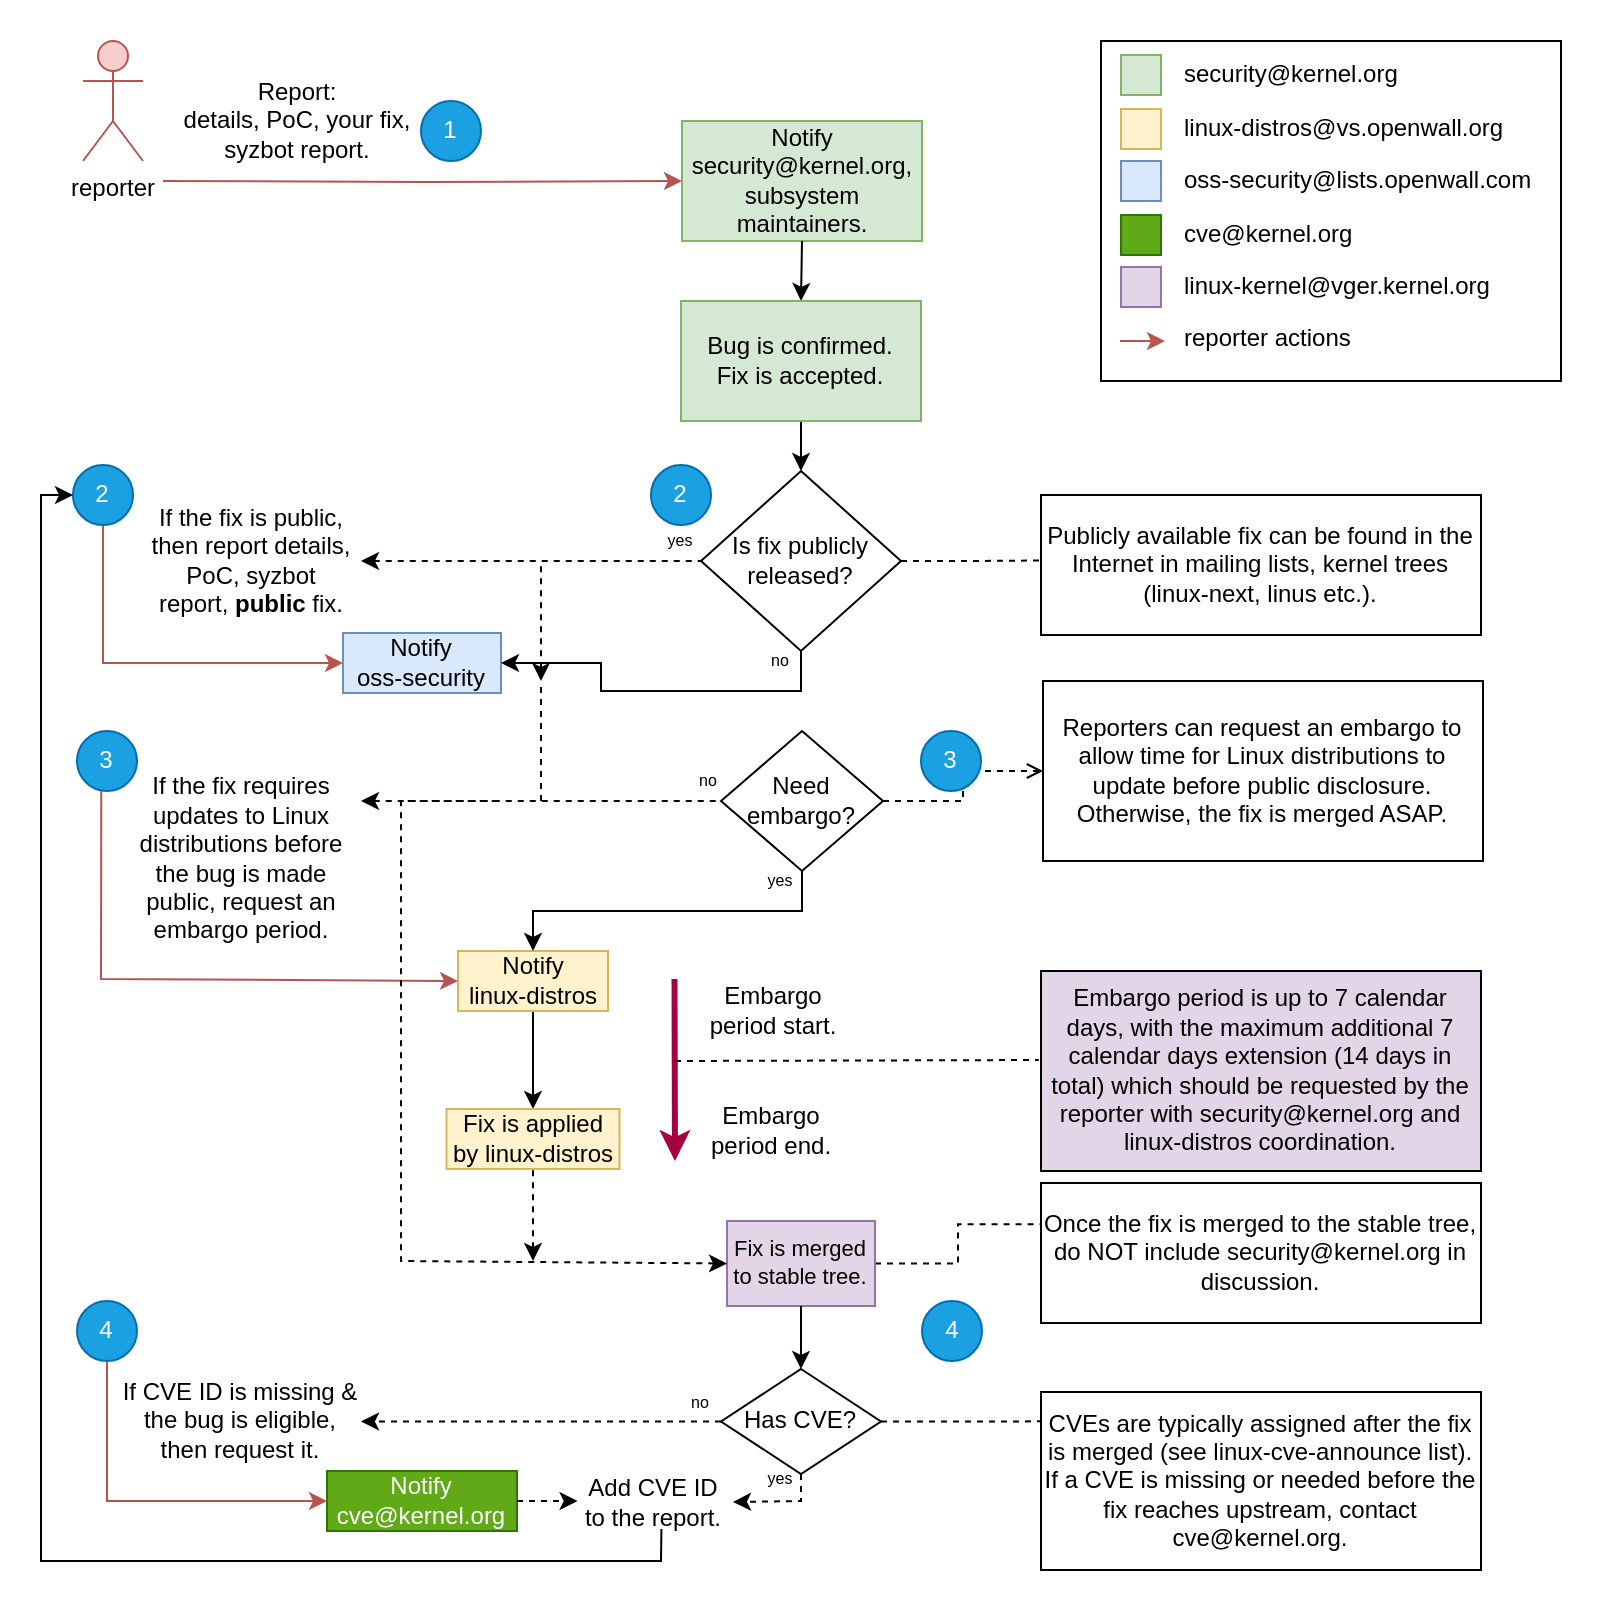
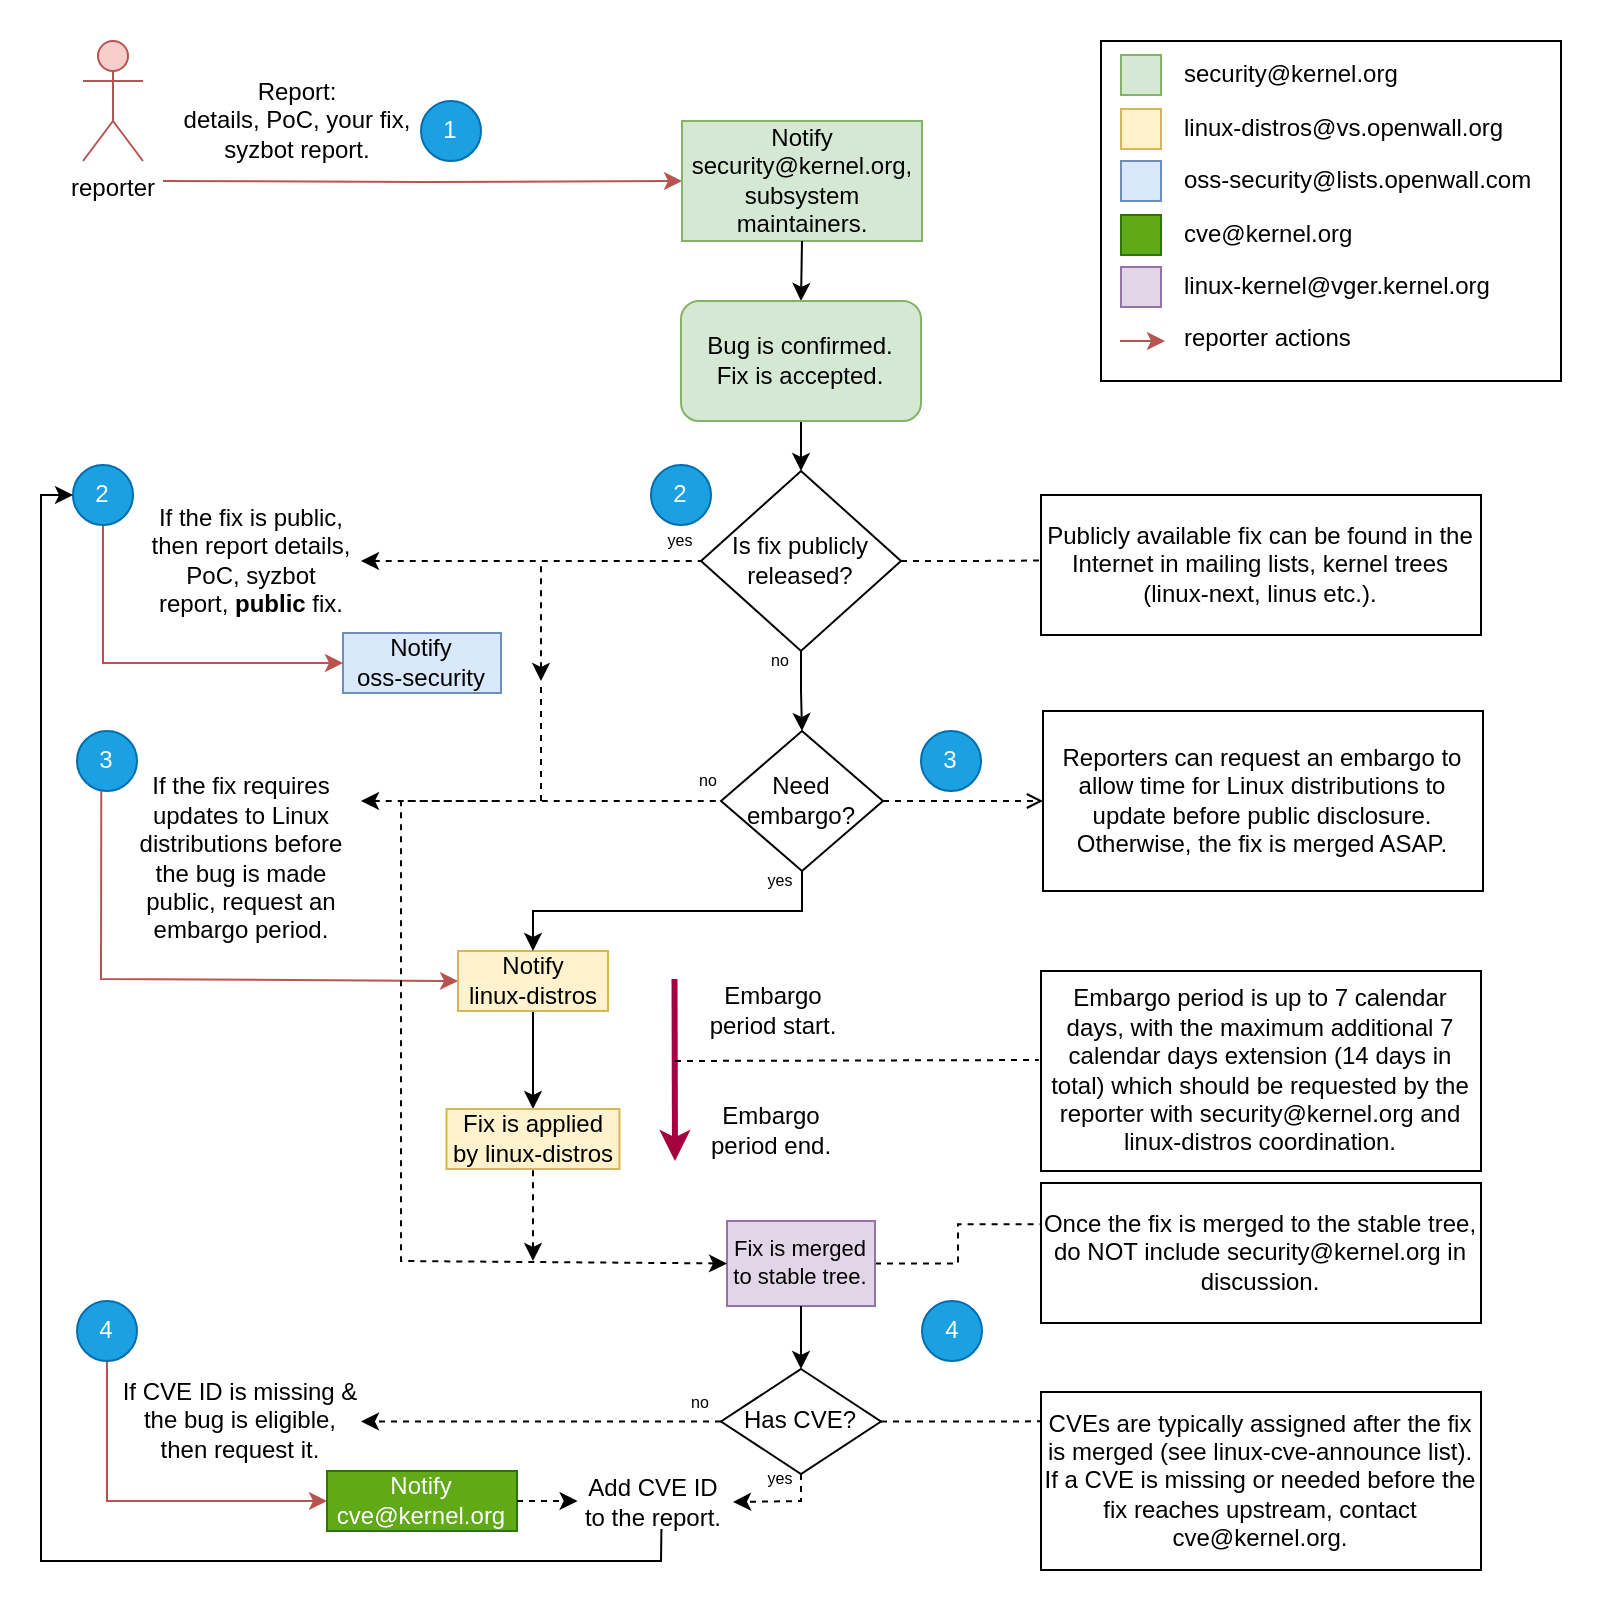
(801, 361) -> (801, 361)
(645, 691) -> (801, 703)
(1263, 771) -> (1263, 801)
(1261, 1071) -> (1261, 1071)
